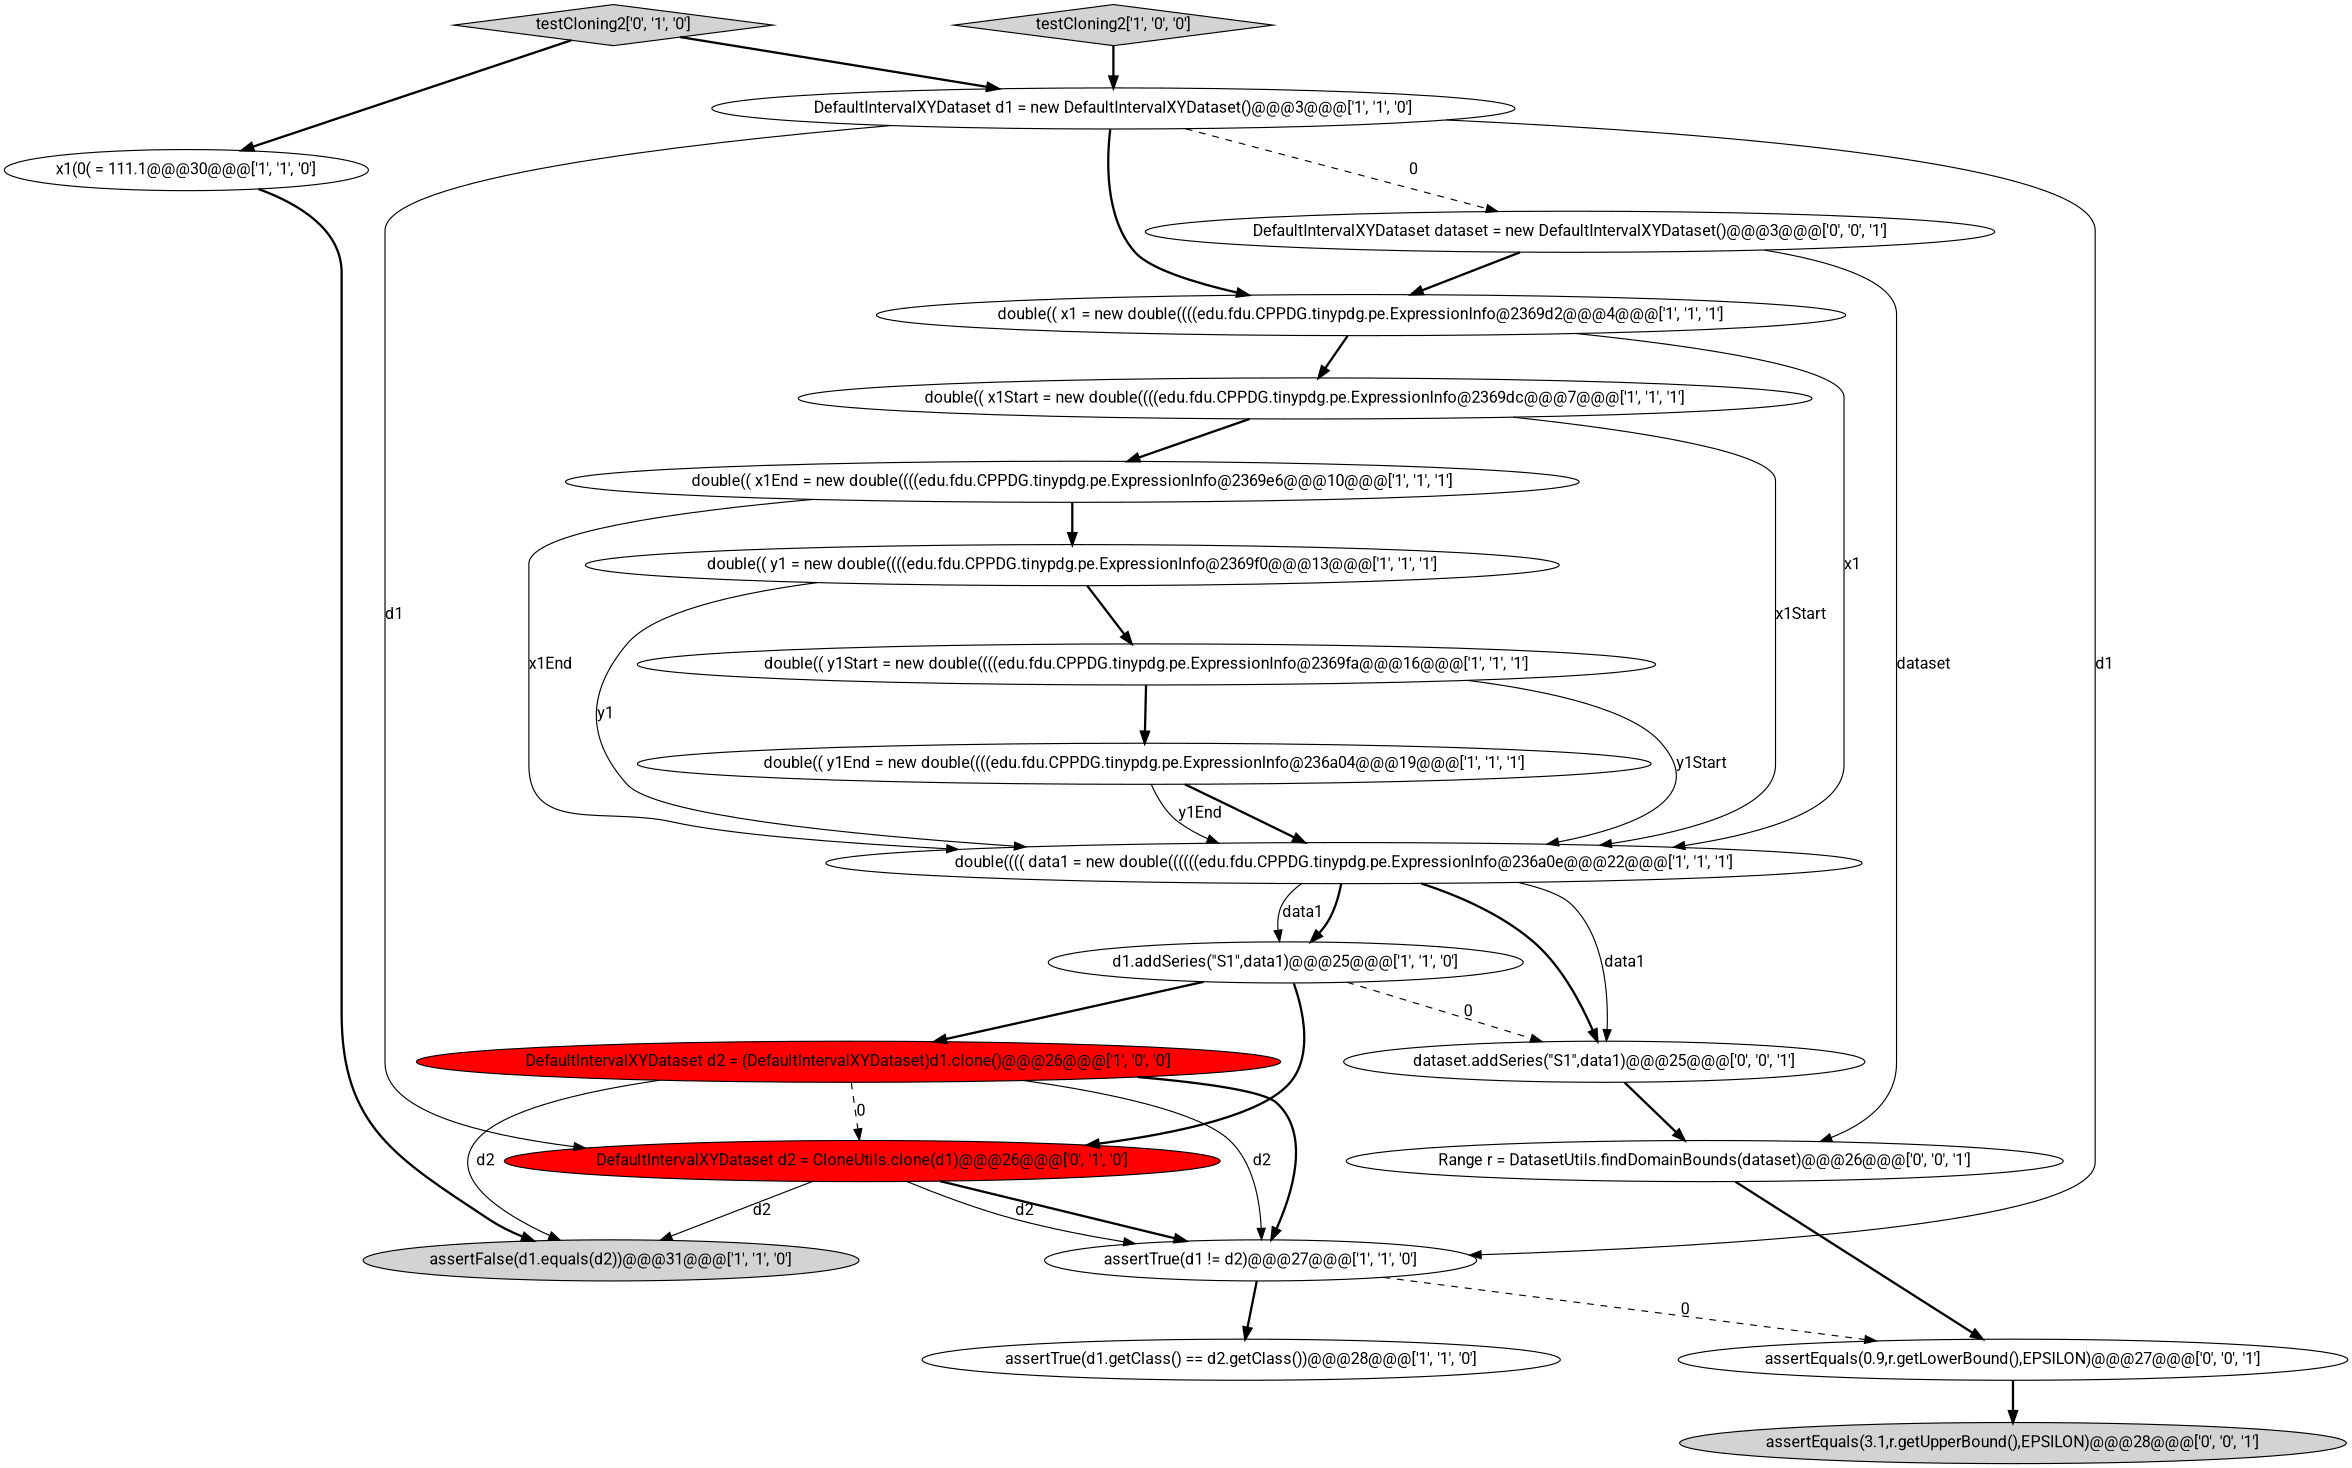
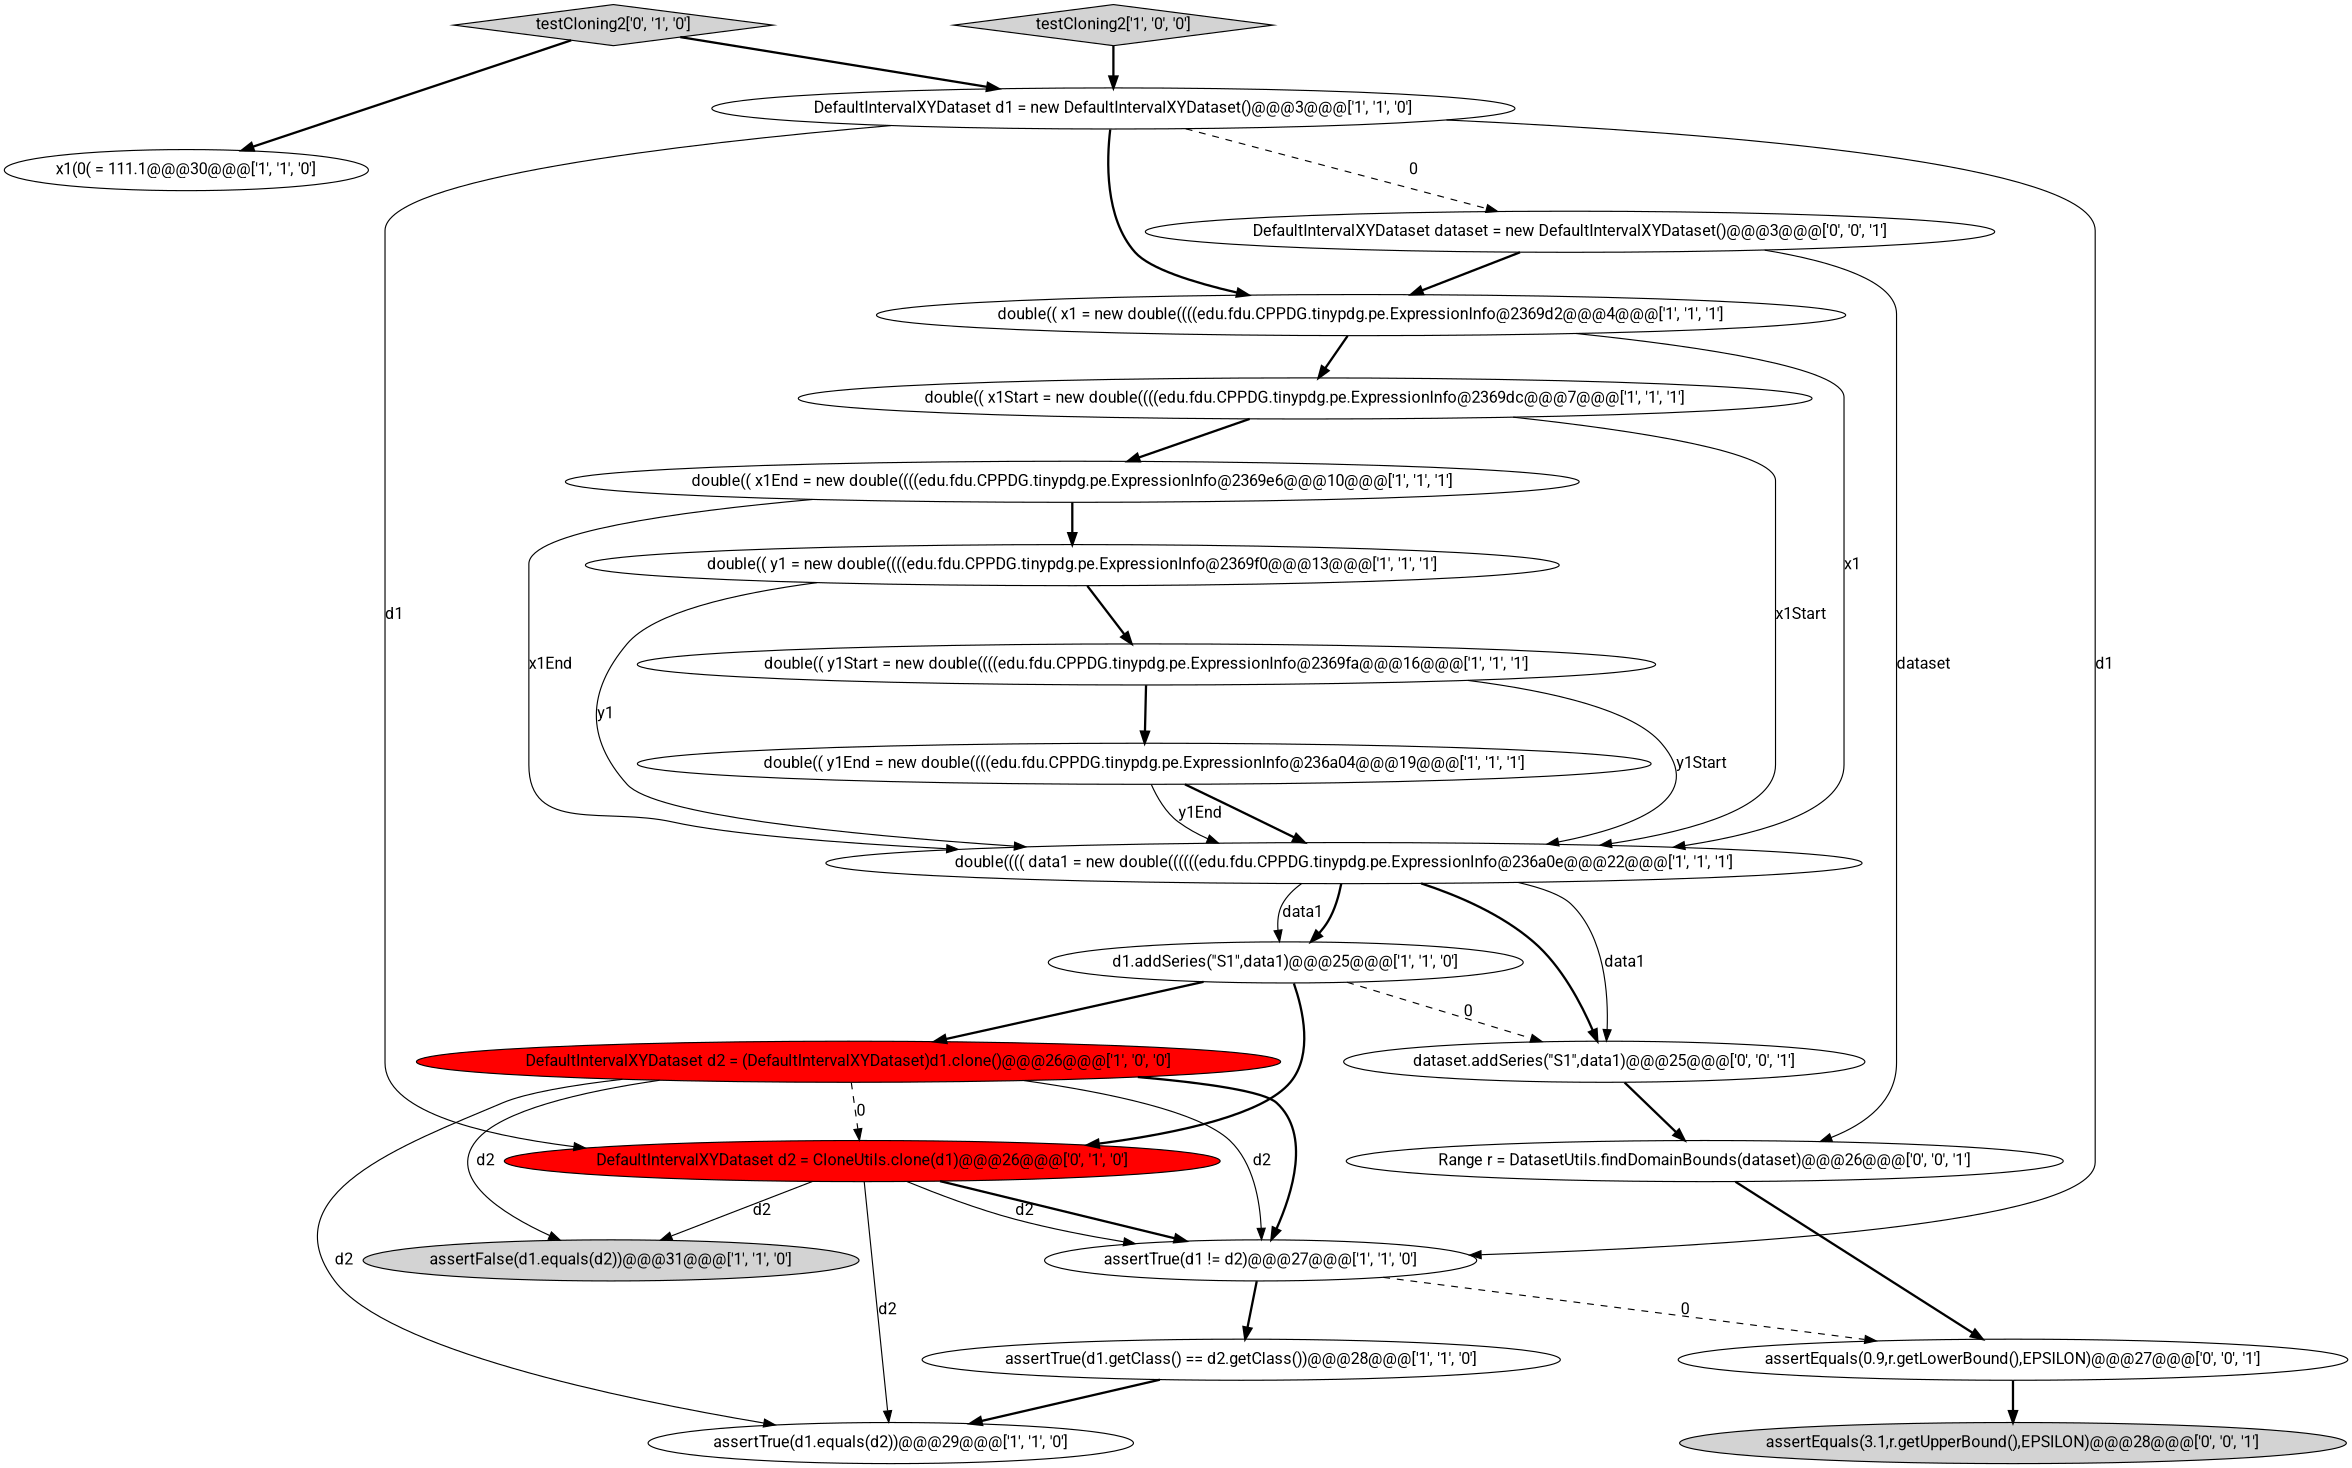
(342, 734) -> none
none -> (891, 1443)
